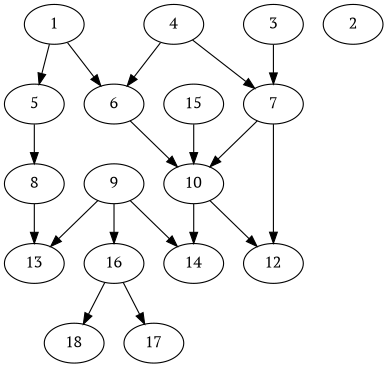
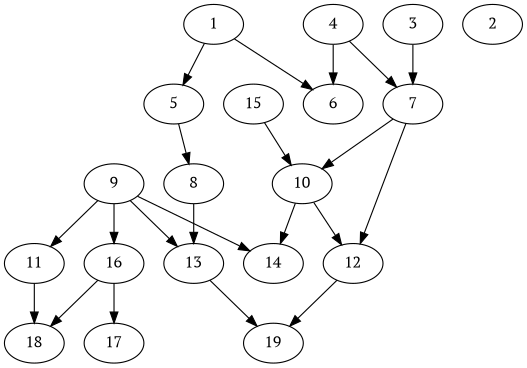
(150, 140) -> none
none -> (34, 263)
none -> (273, 343)
